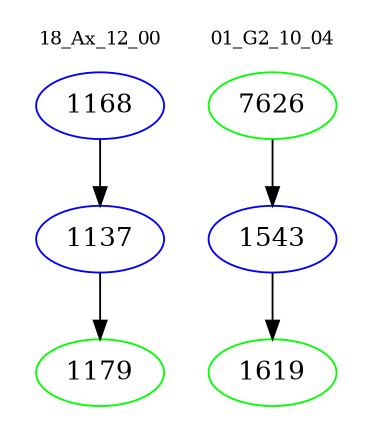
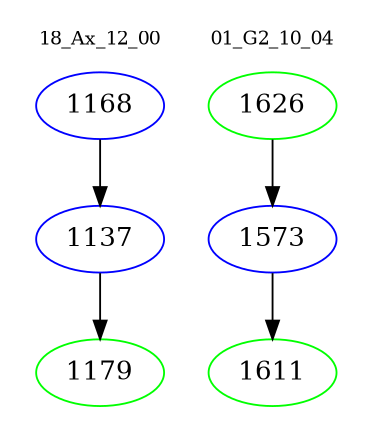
(273, 106) -> (273, 106)
(273, 239) -> (273, 239)
(273, 373) -> (273, 373)
